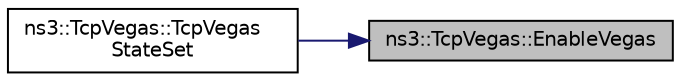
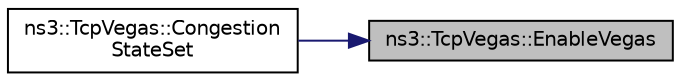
(153, 41) -> (153, 41)
